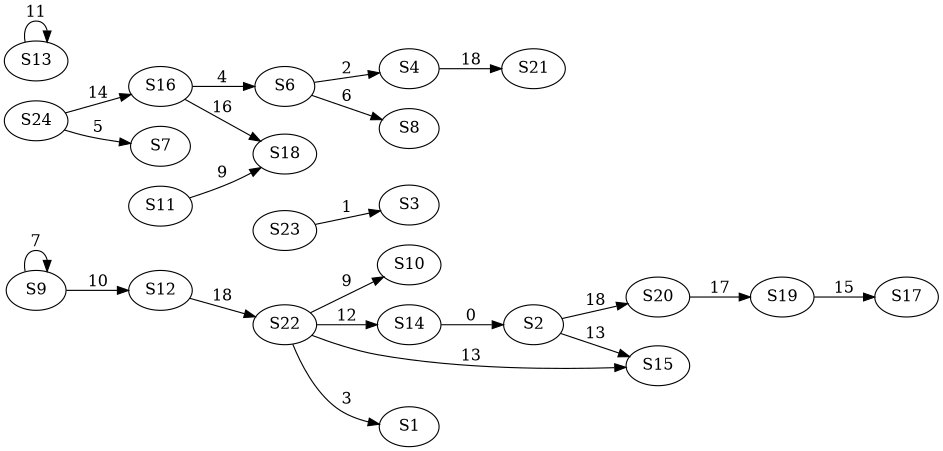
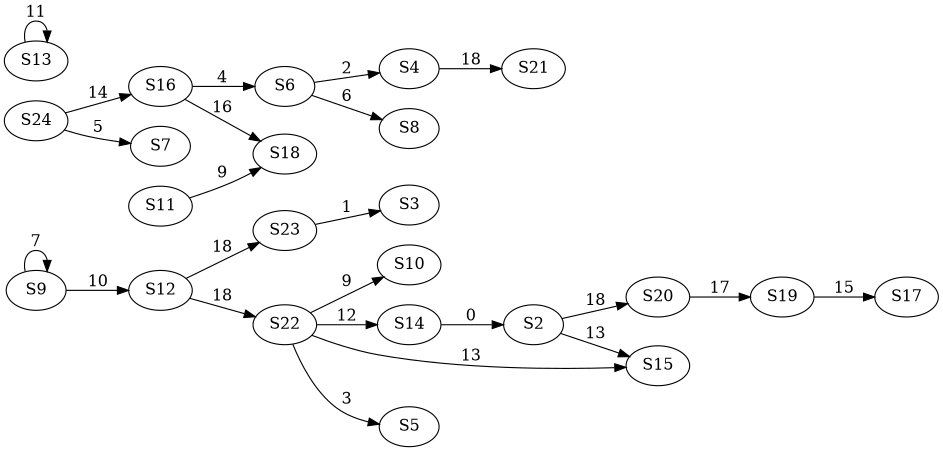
none -> (218, 263)
(409, 427) -> (409, 427)
